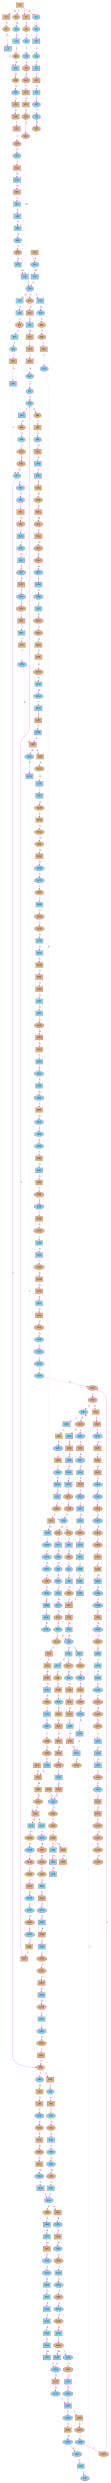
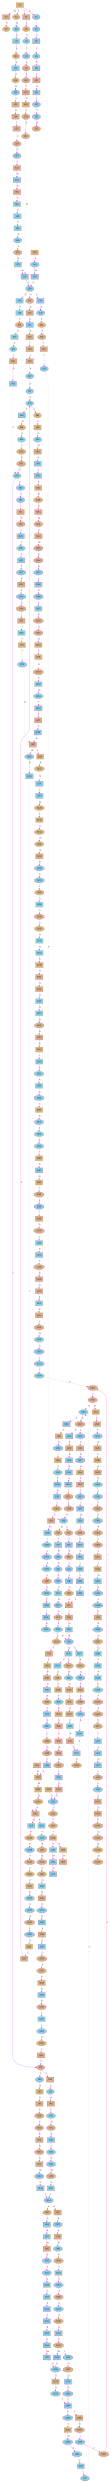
(8, 49) -> none
(80, 1472) -> (80, 1472)
(39, 2116) -> (39, 2116)
